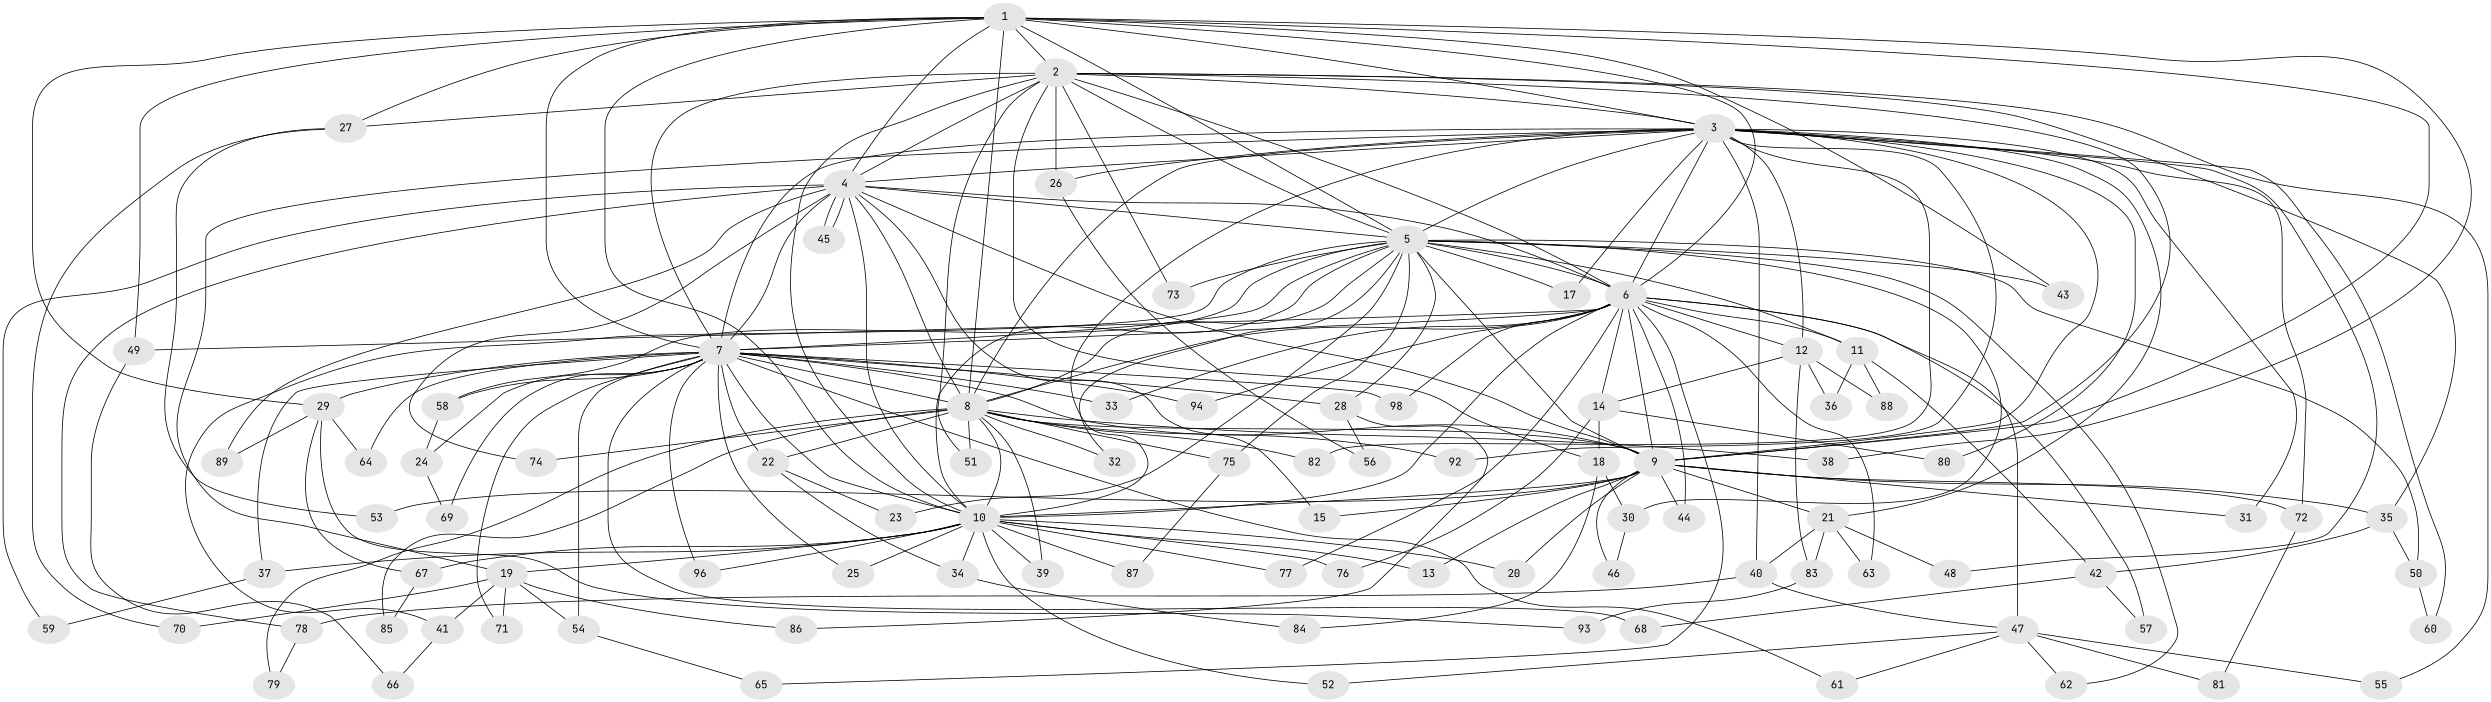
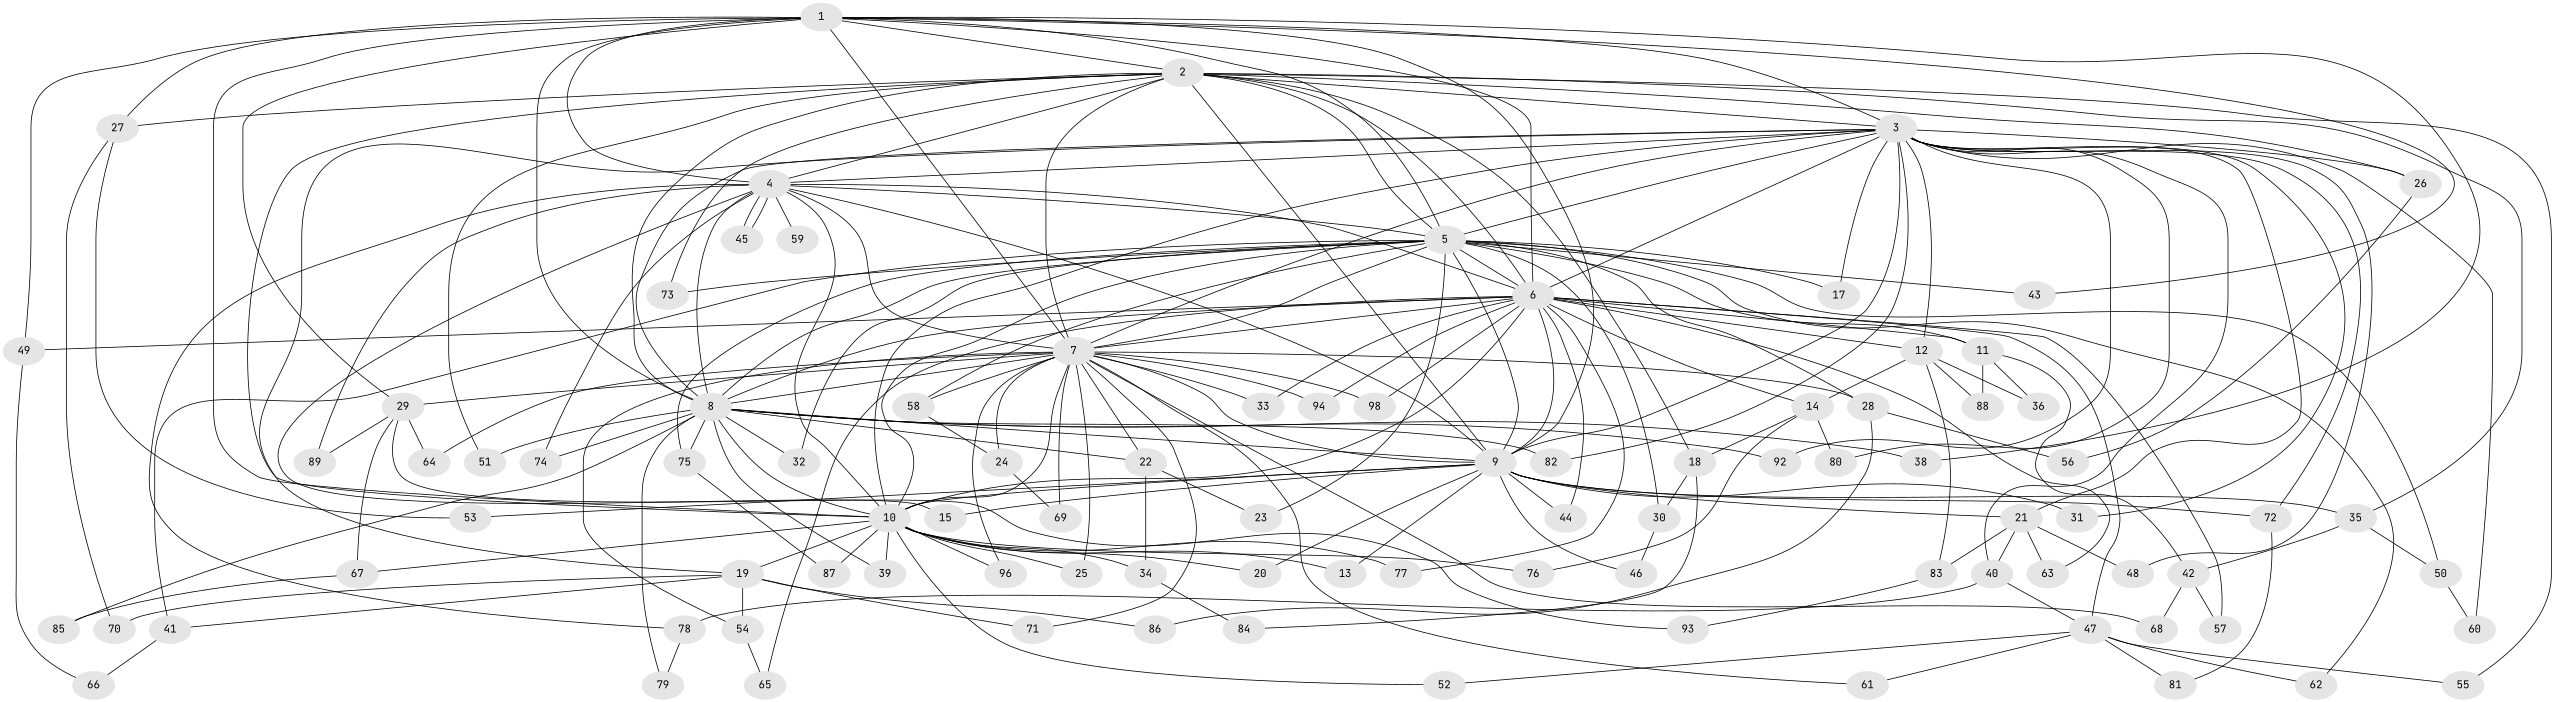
none -> (783, 121)
(265, 574) -> none
